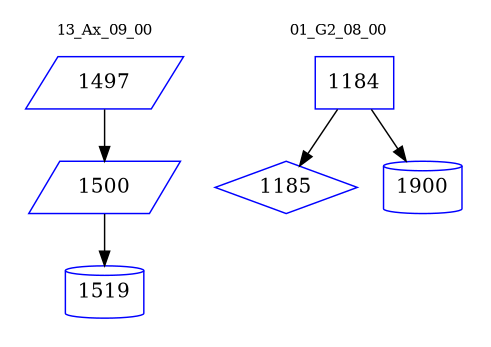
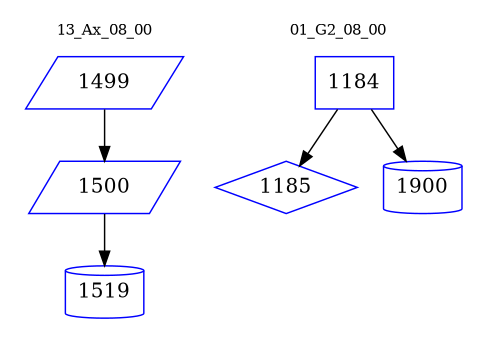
(105, 31) -> (105, 31)
(105, 83) -> (105, 83)
